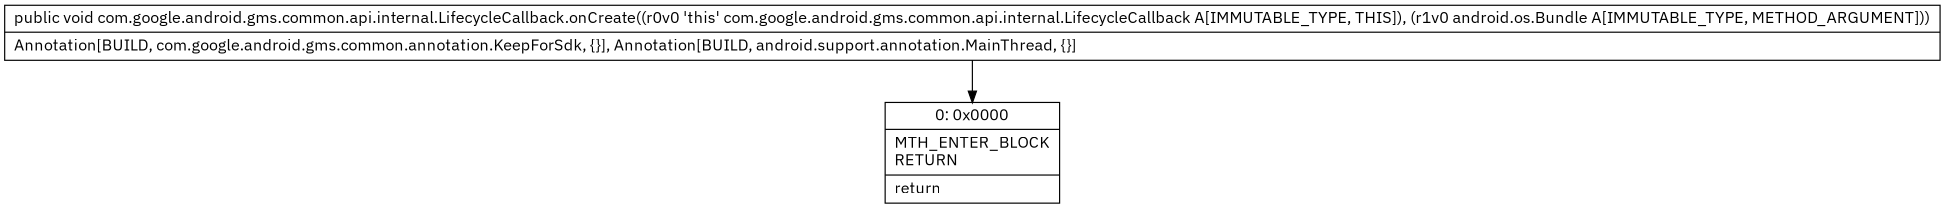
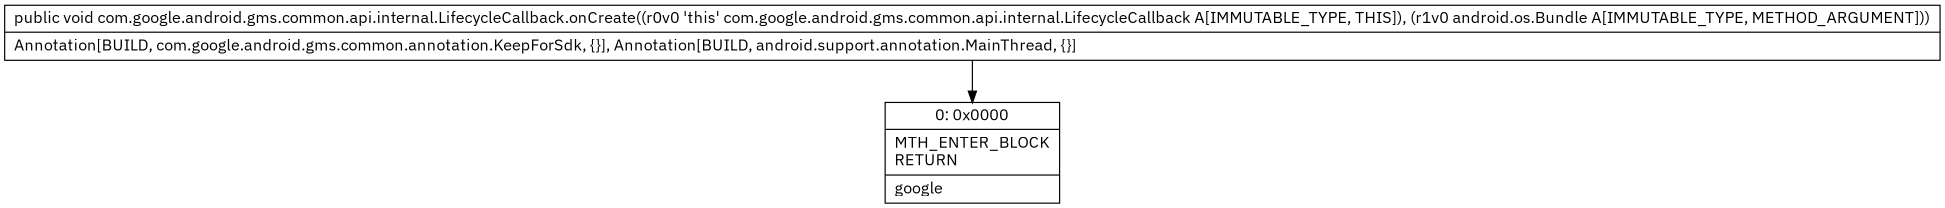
(918, 189) -> (919, 189)
